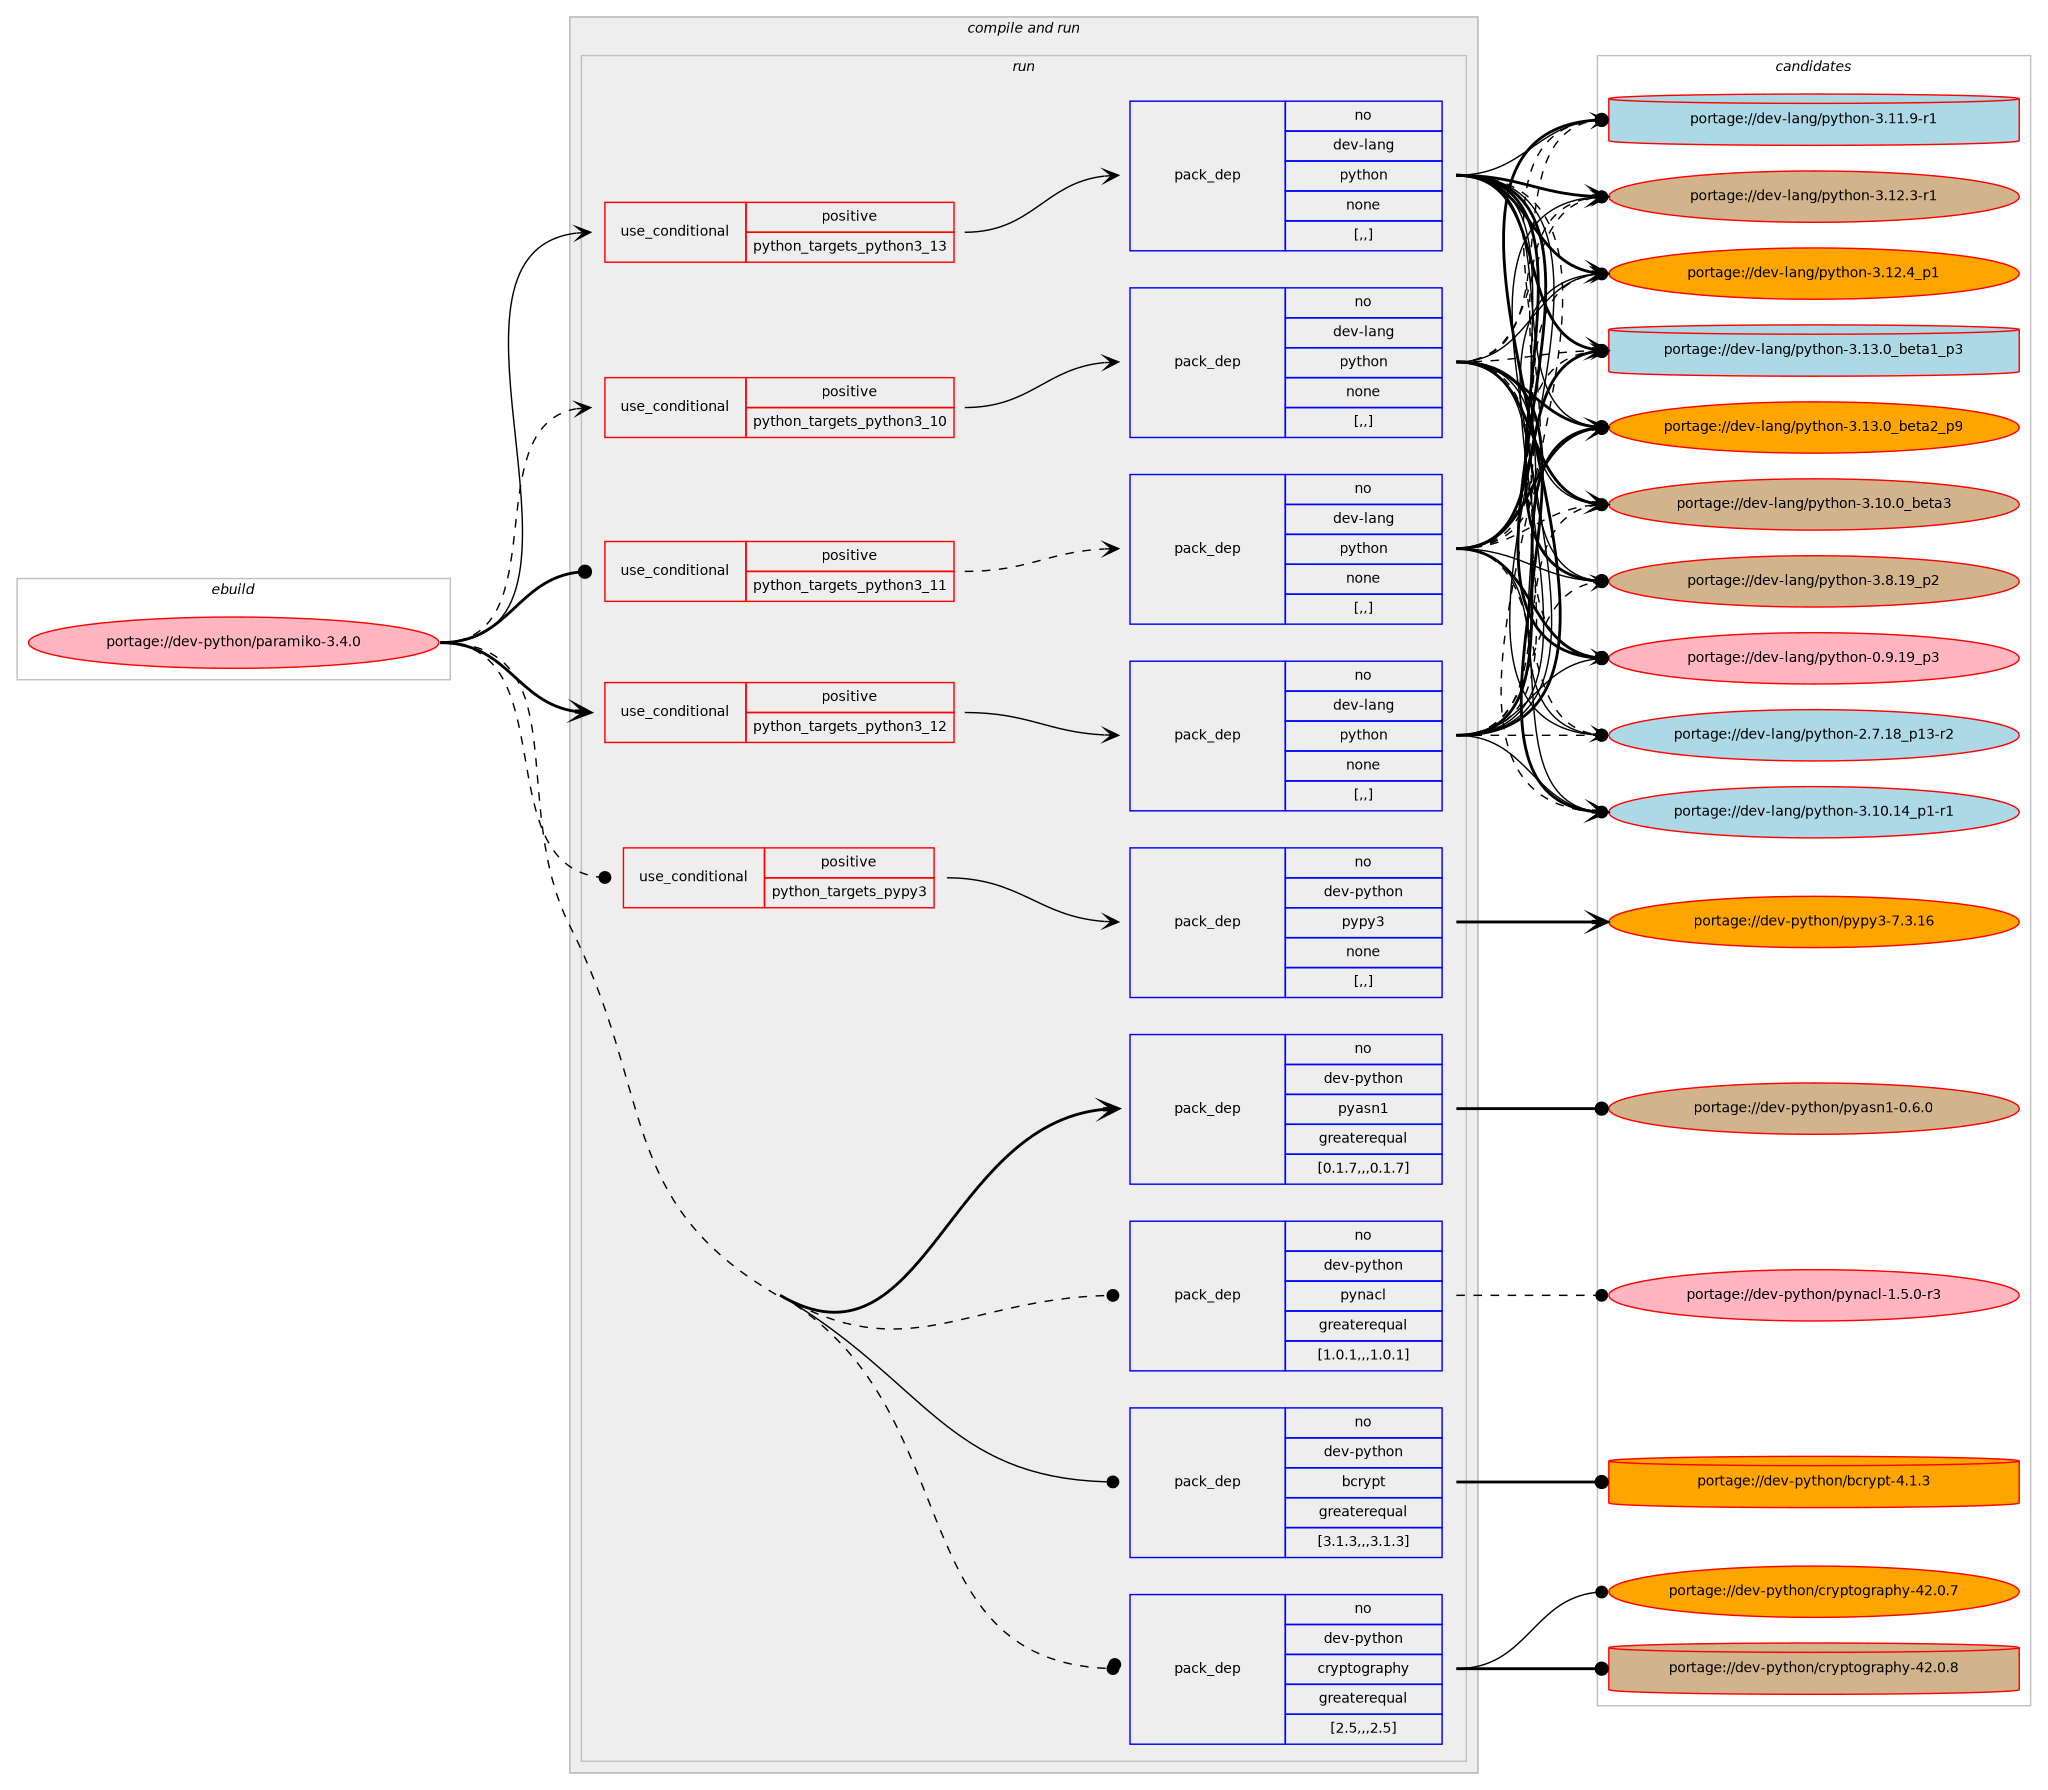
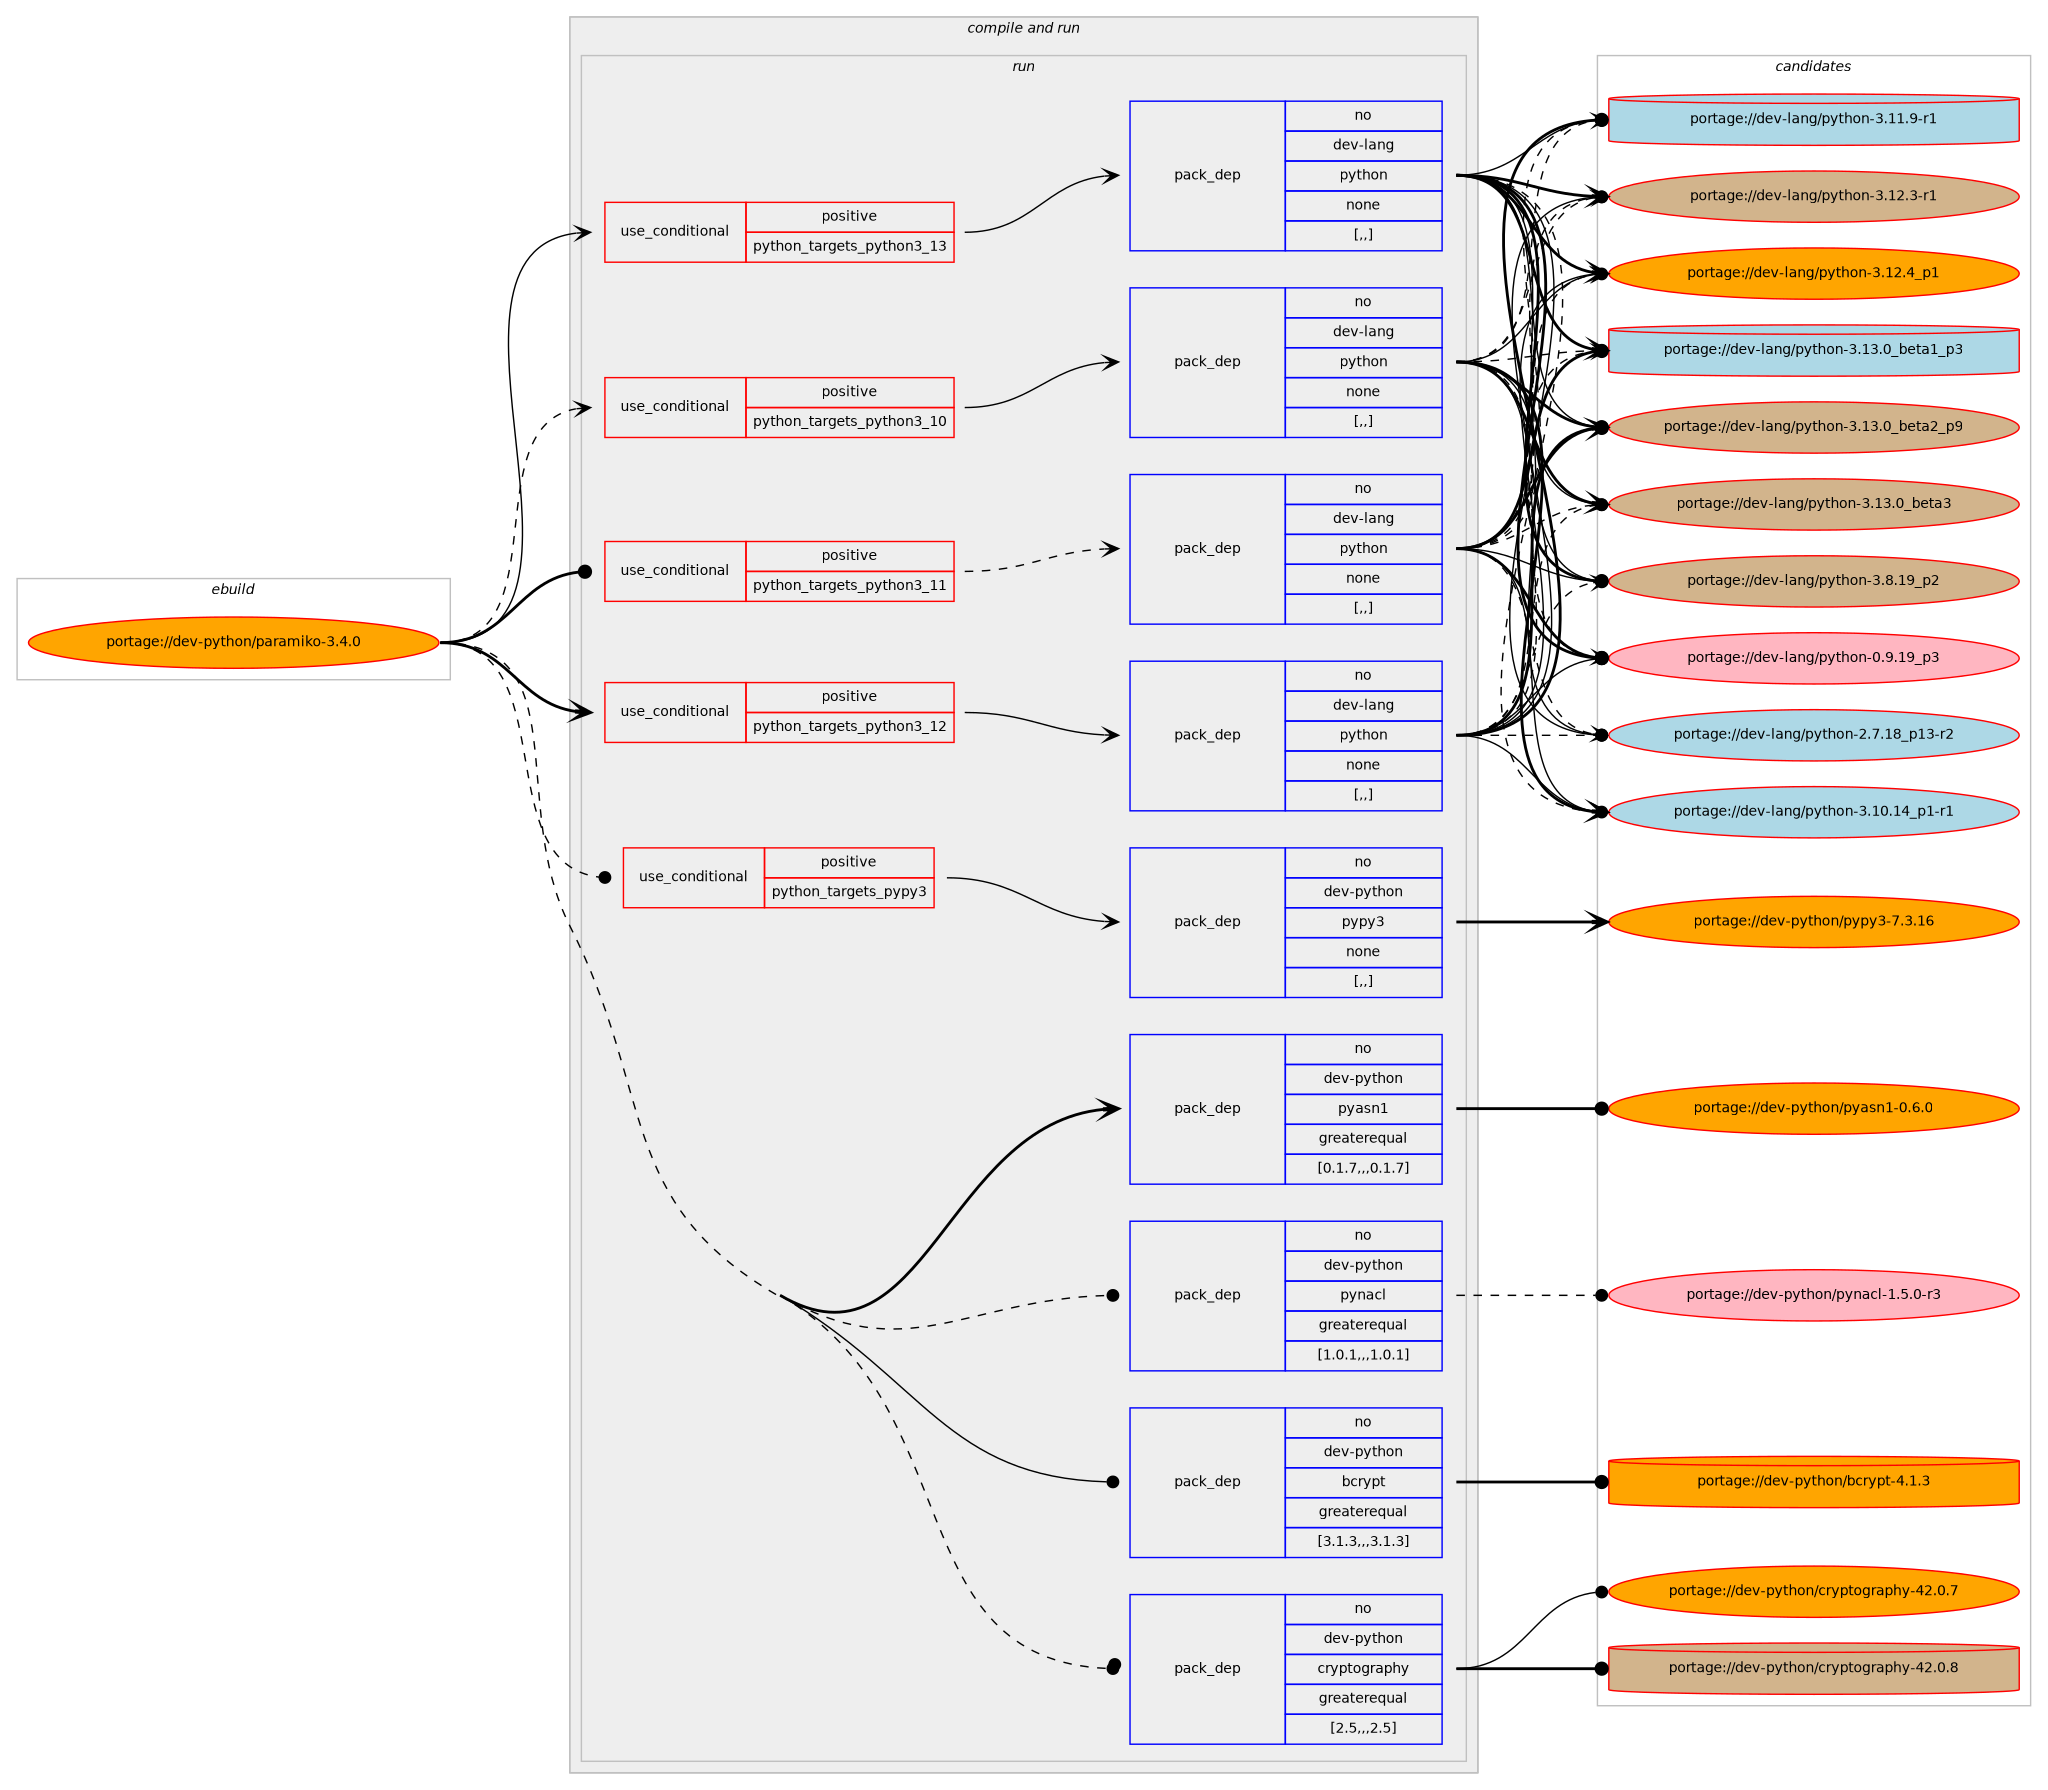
(1814, 427) -> (1814, 427)
(1814, 504) -> (1814, 504)
(234, 643) -> (234, 643)
(1814, 1109) -> (1814, 1109)
